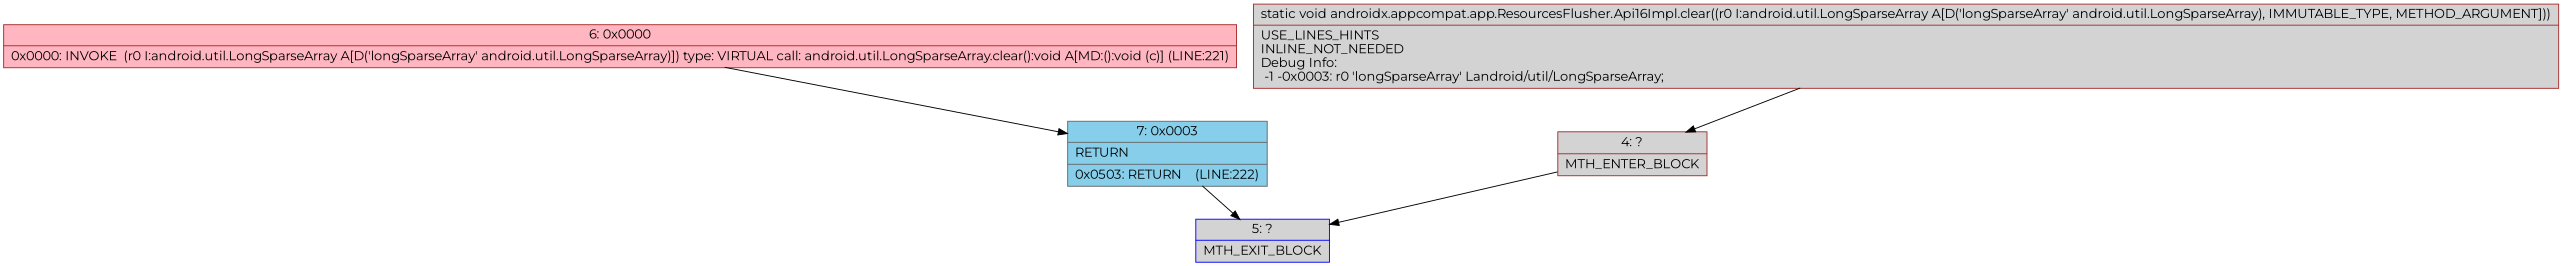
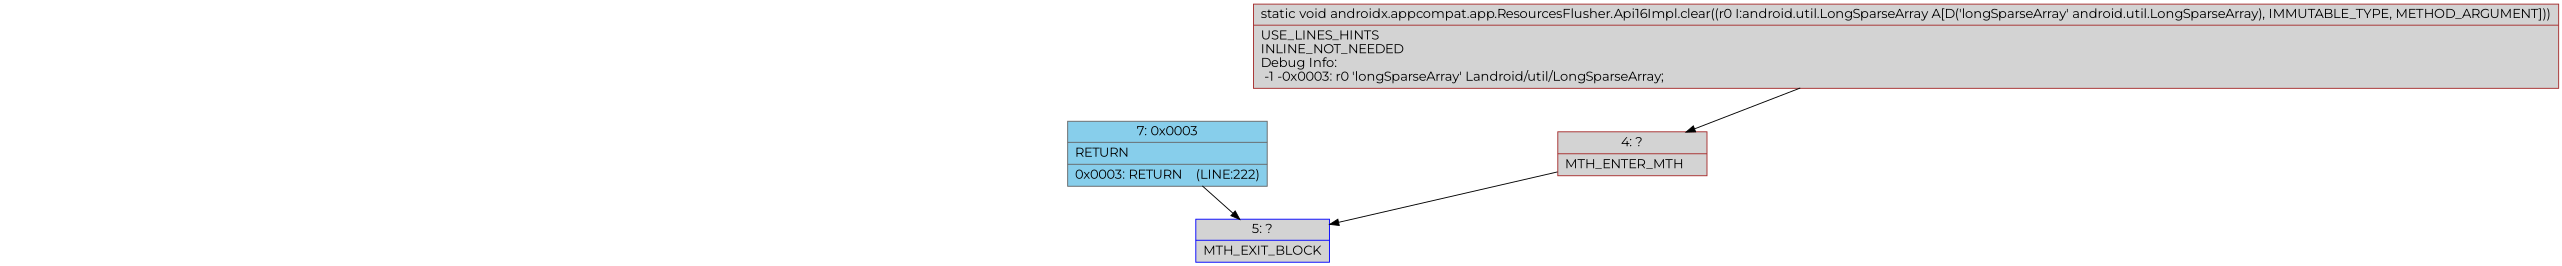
(620, 46) -> none
(1632, 164) -> (1625, 164)
(1167, 175) -> (1167, 175)
